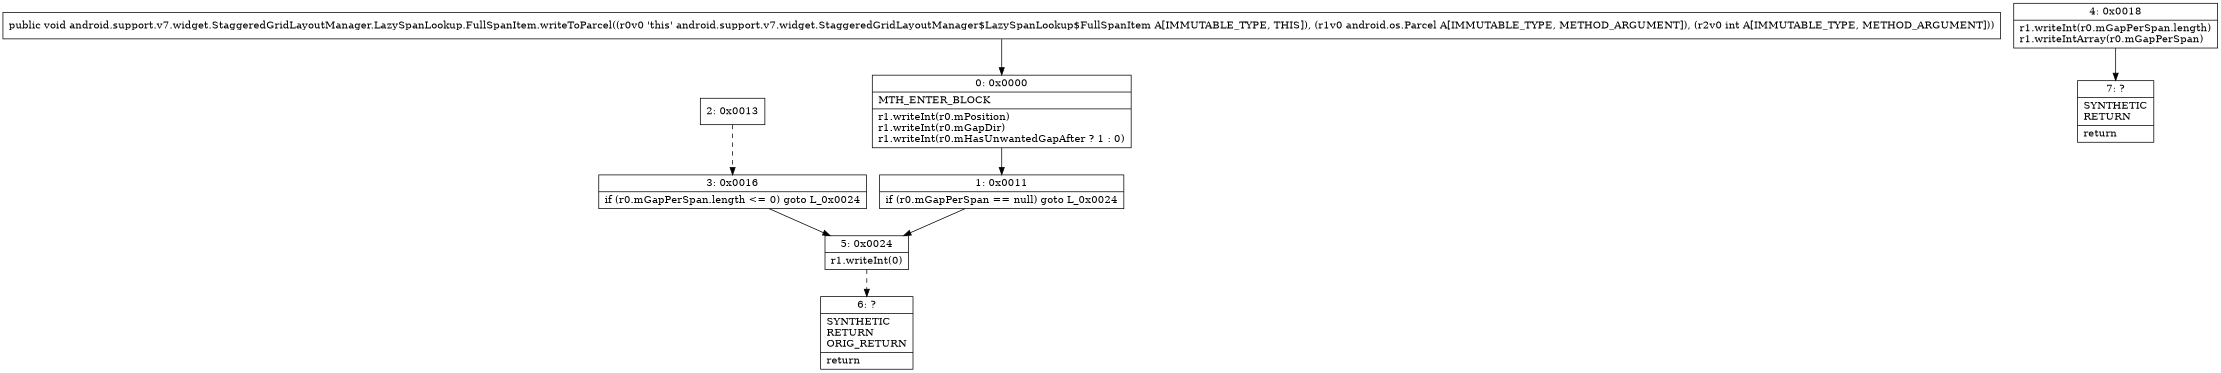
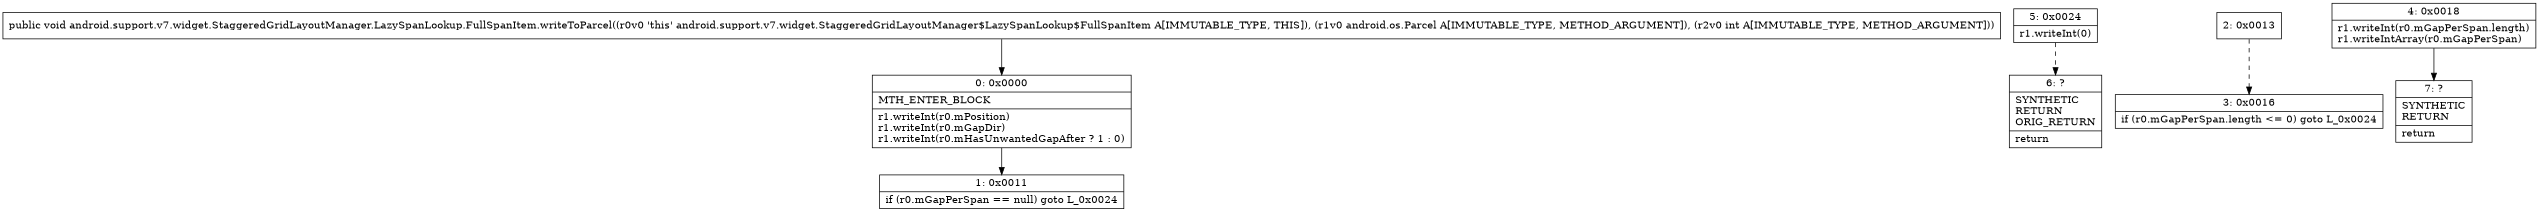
(796, 221) -> none
(938, 221) -> none
